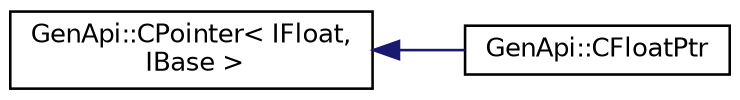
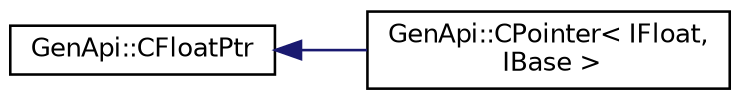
(432, 50) -> (334, 50)
